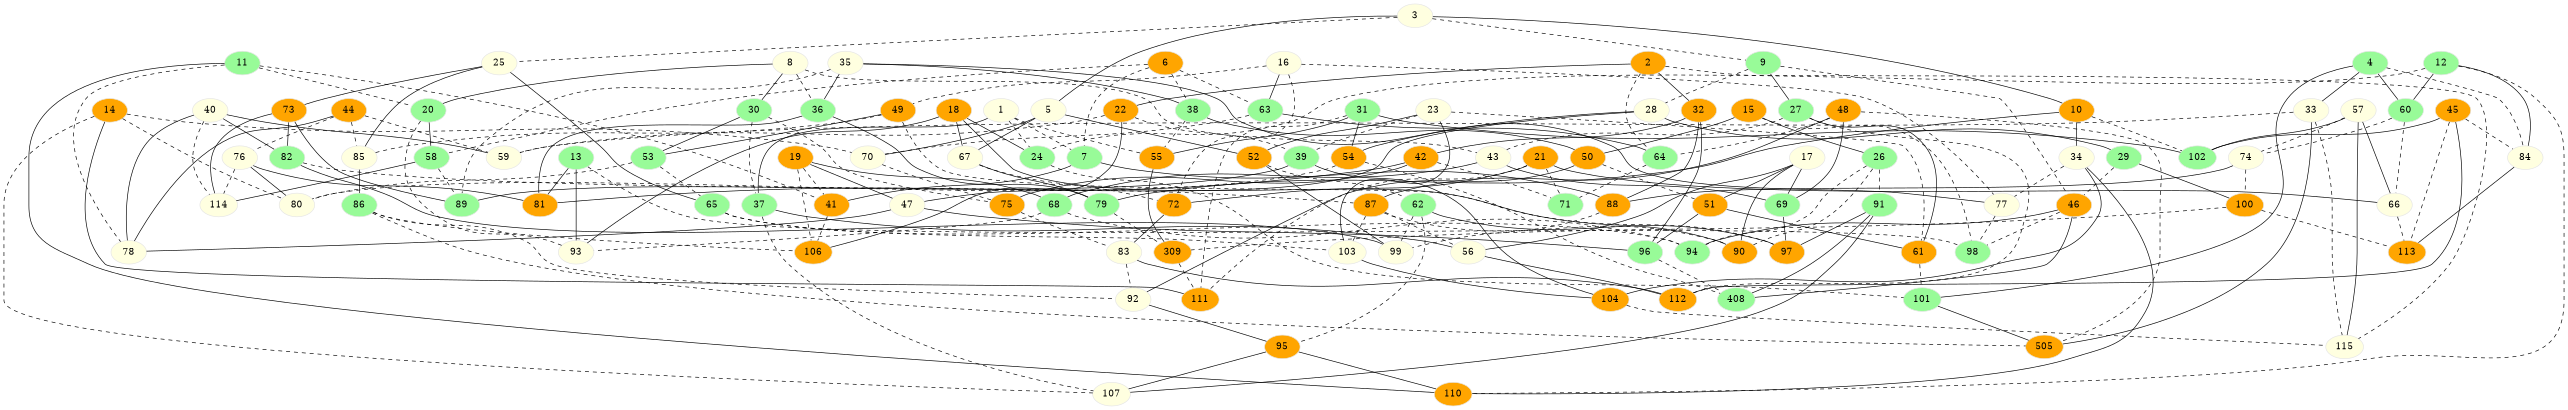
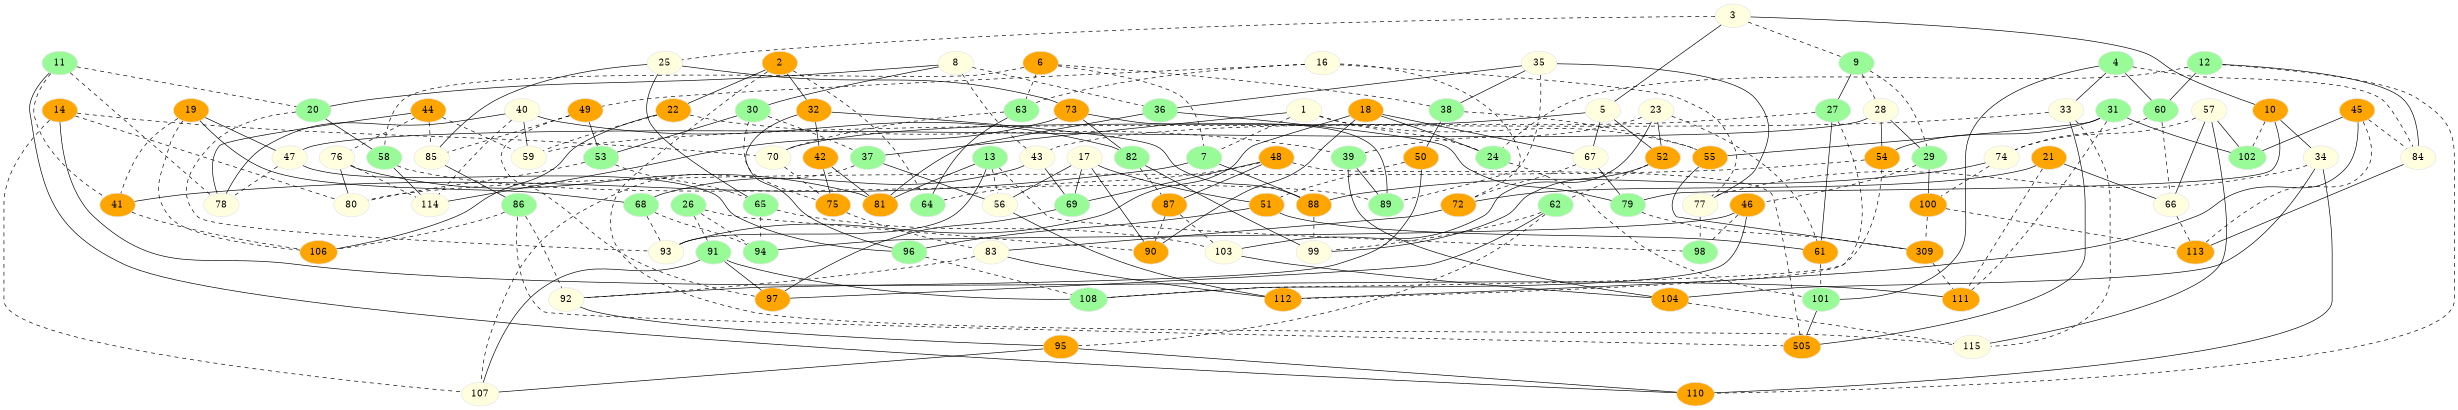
(1273, 90) -> (1155, 77)
(1948, 91) -> (1907, 102)
(1749, 110) -> none
(1565, 205) -> none
(1420, 229) -> (995, 181)
(501, 239) -> (255, 181)
(1736, 300) -> (1089, 300)
